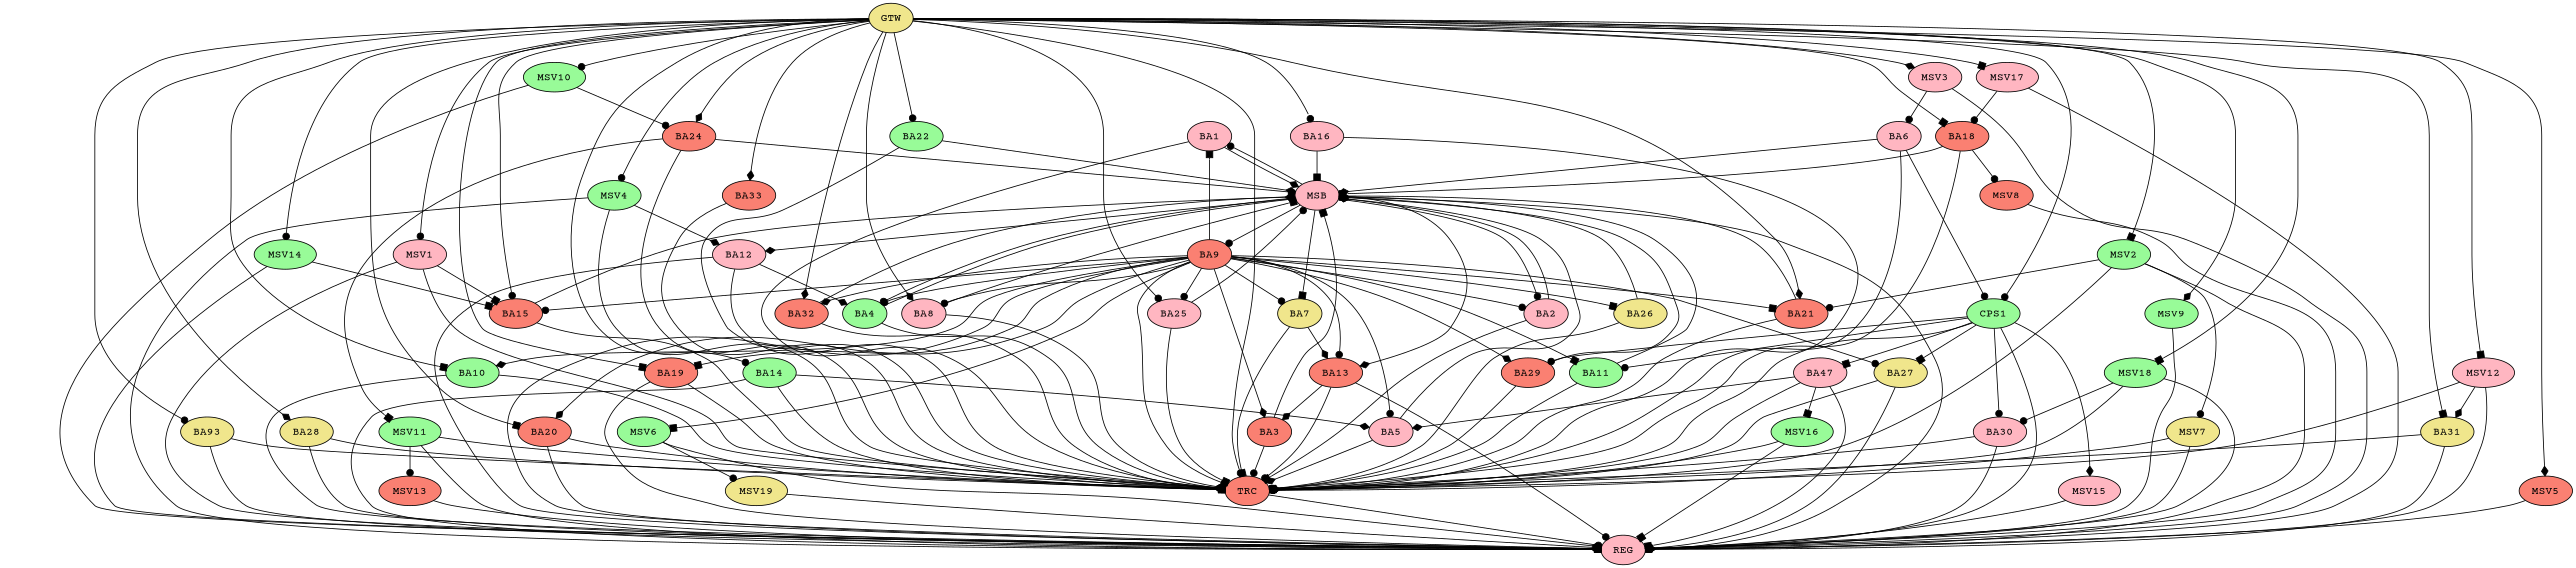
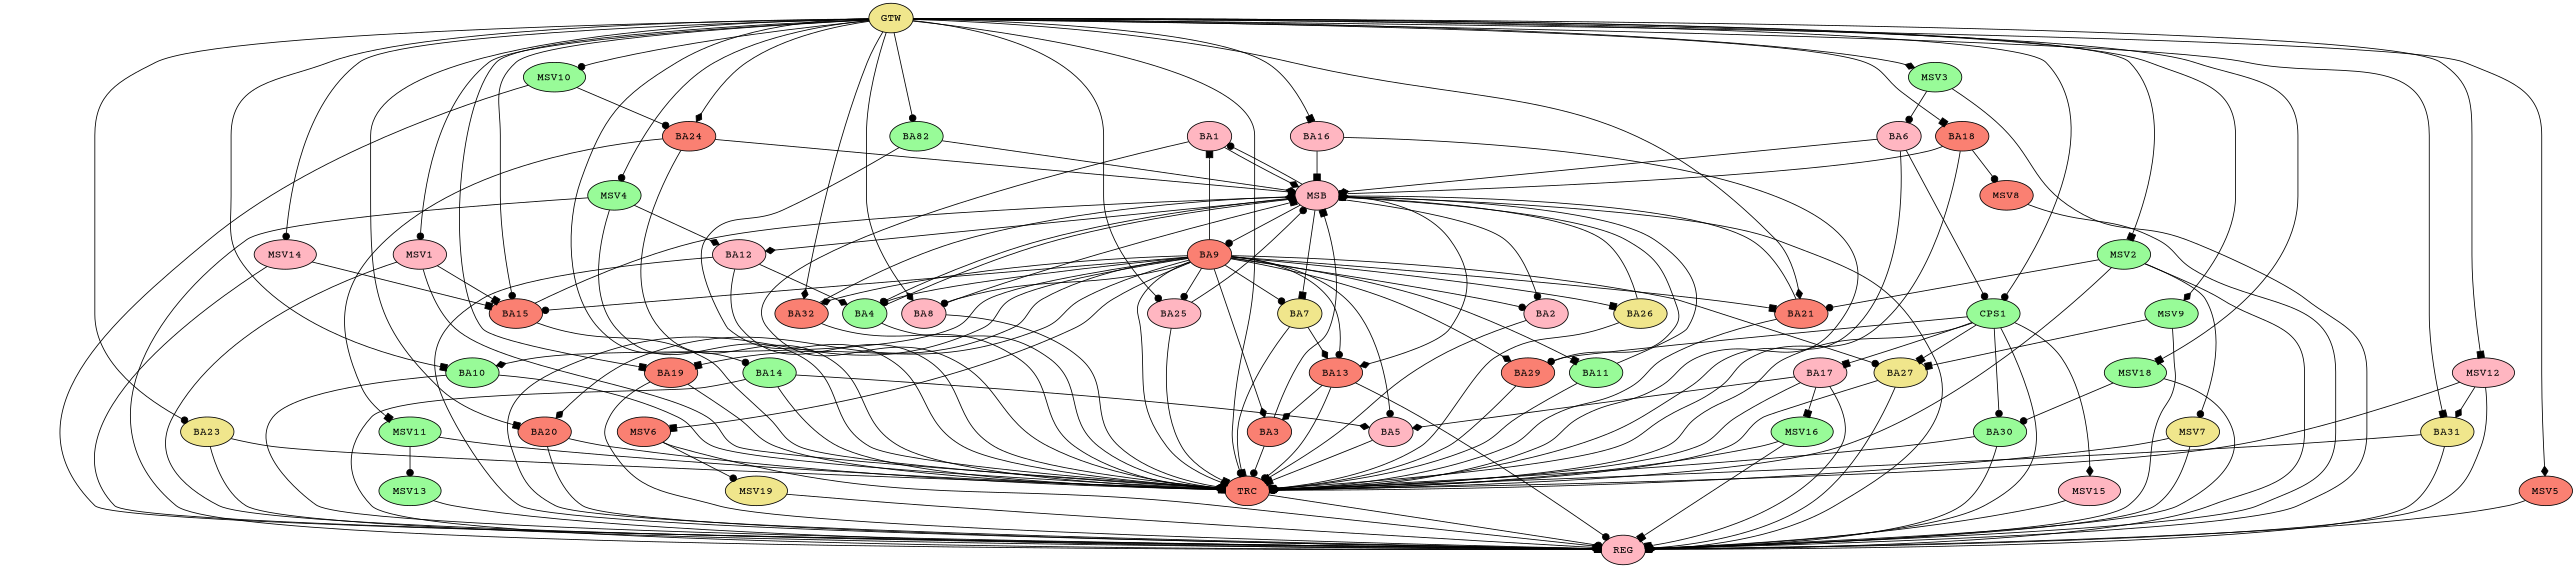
(1125, 31) -> (1125, 31)
(1935, 77) -> (1935, 77)
(2007, 77) -> none
(916, 136) -> (916, 136)
(749, 195) -> none
(1498, 229) -> none
(285, 254) -> (285, 254)
(1568, 273) -> none
(1858, 334) -> none
none -> (2035, 343)
(1820, 373) -> (1820, 373)
(207, 432) -> (207, 432)
(307, 432) -> none
(644, 432) -> (644, 432)
(2000, 432) -> (2000, 432)
(1323, 460) -> (1323, 460)
(1711, 475) -> none
(410, 491) -> (410, 491)
(994, 544) -> none
